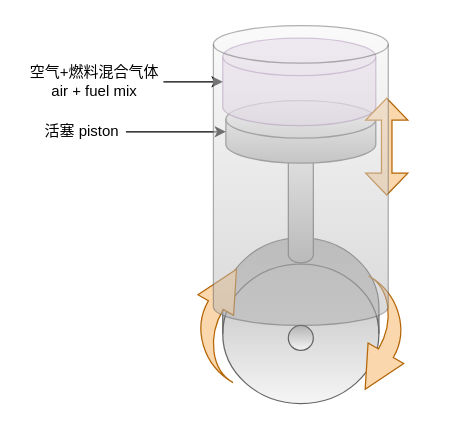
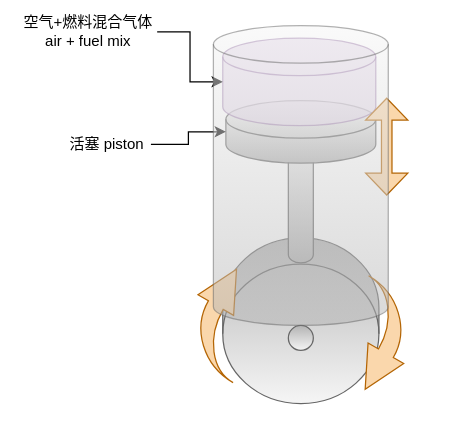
(94, 82) -> (88, 32)
(82, 132) -> (107, 144)
